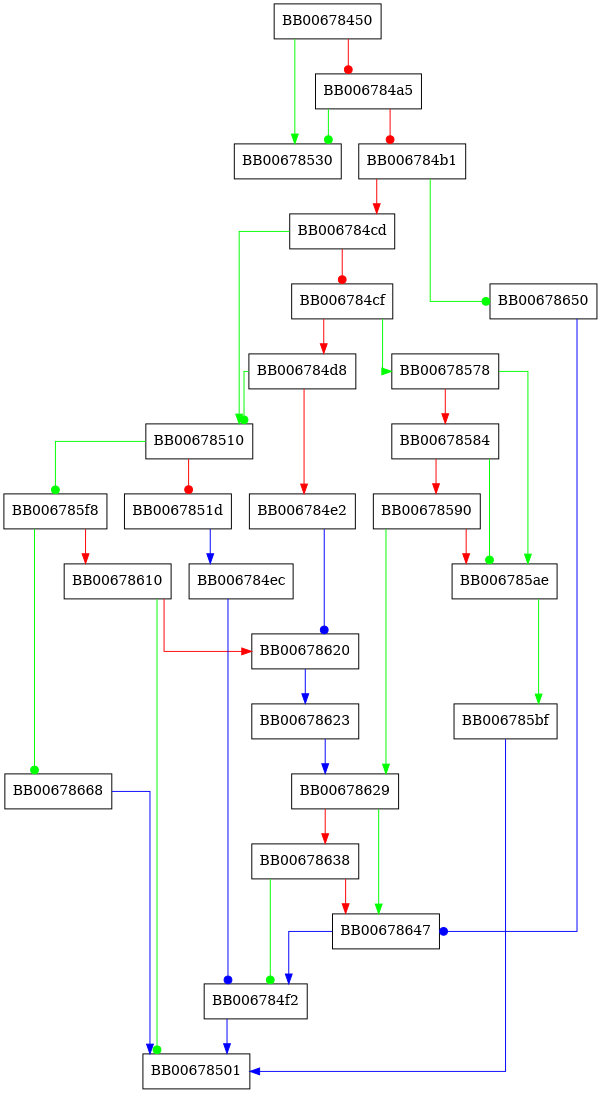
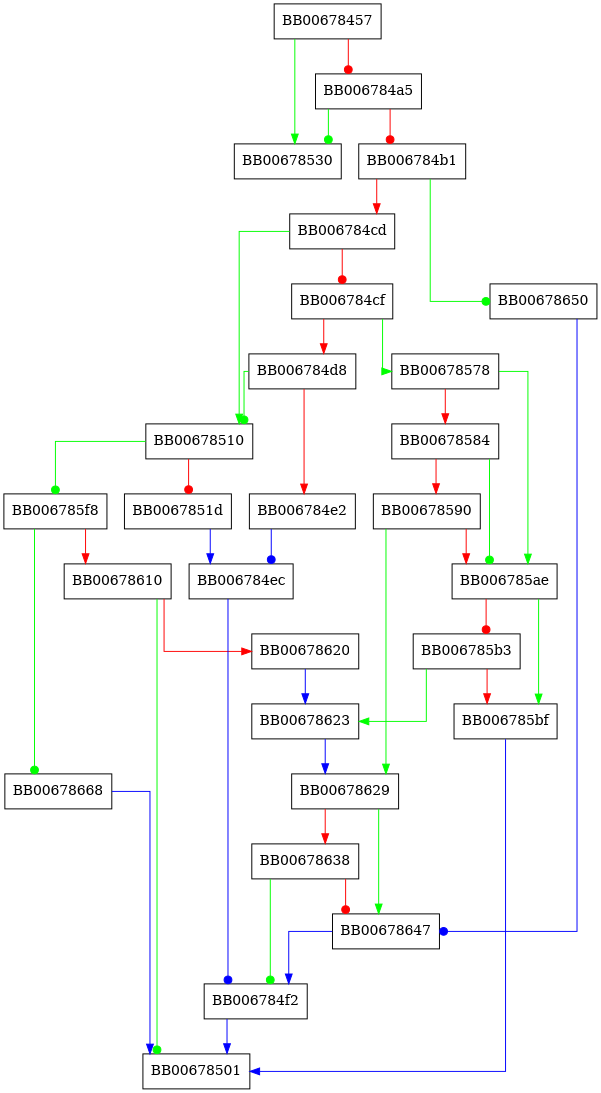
(328, 21) -> (328, 21)
(324, 578) -> (271, 542)
none -> (467, 651)
(346, 892) -> (346, 892)
